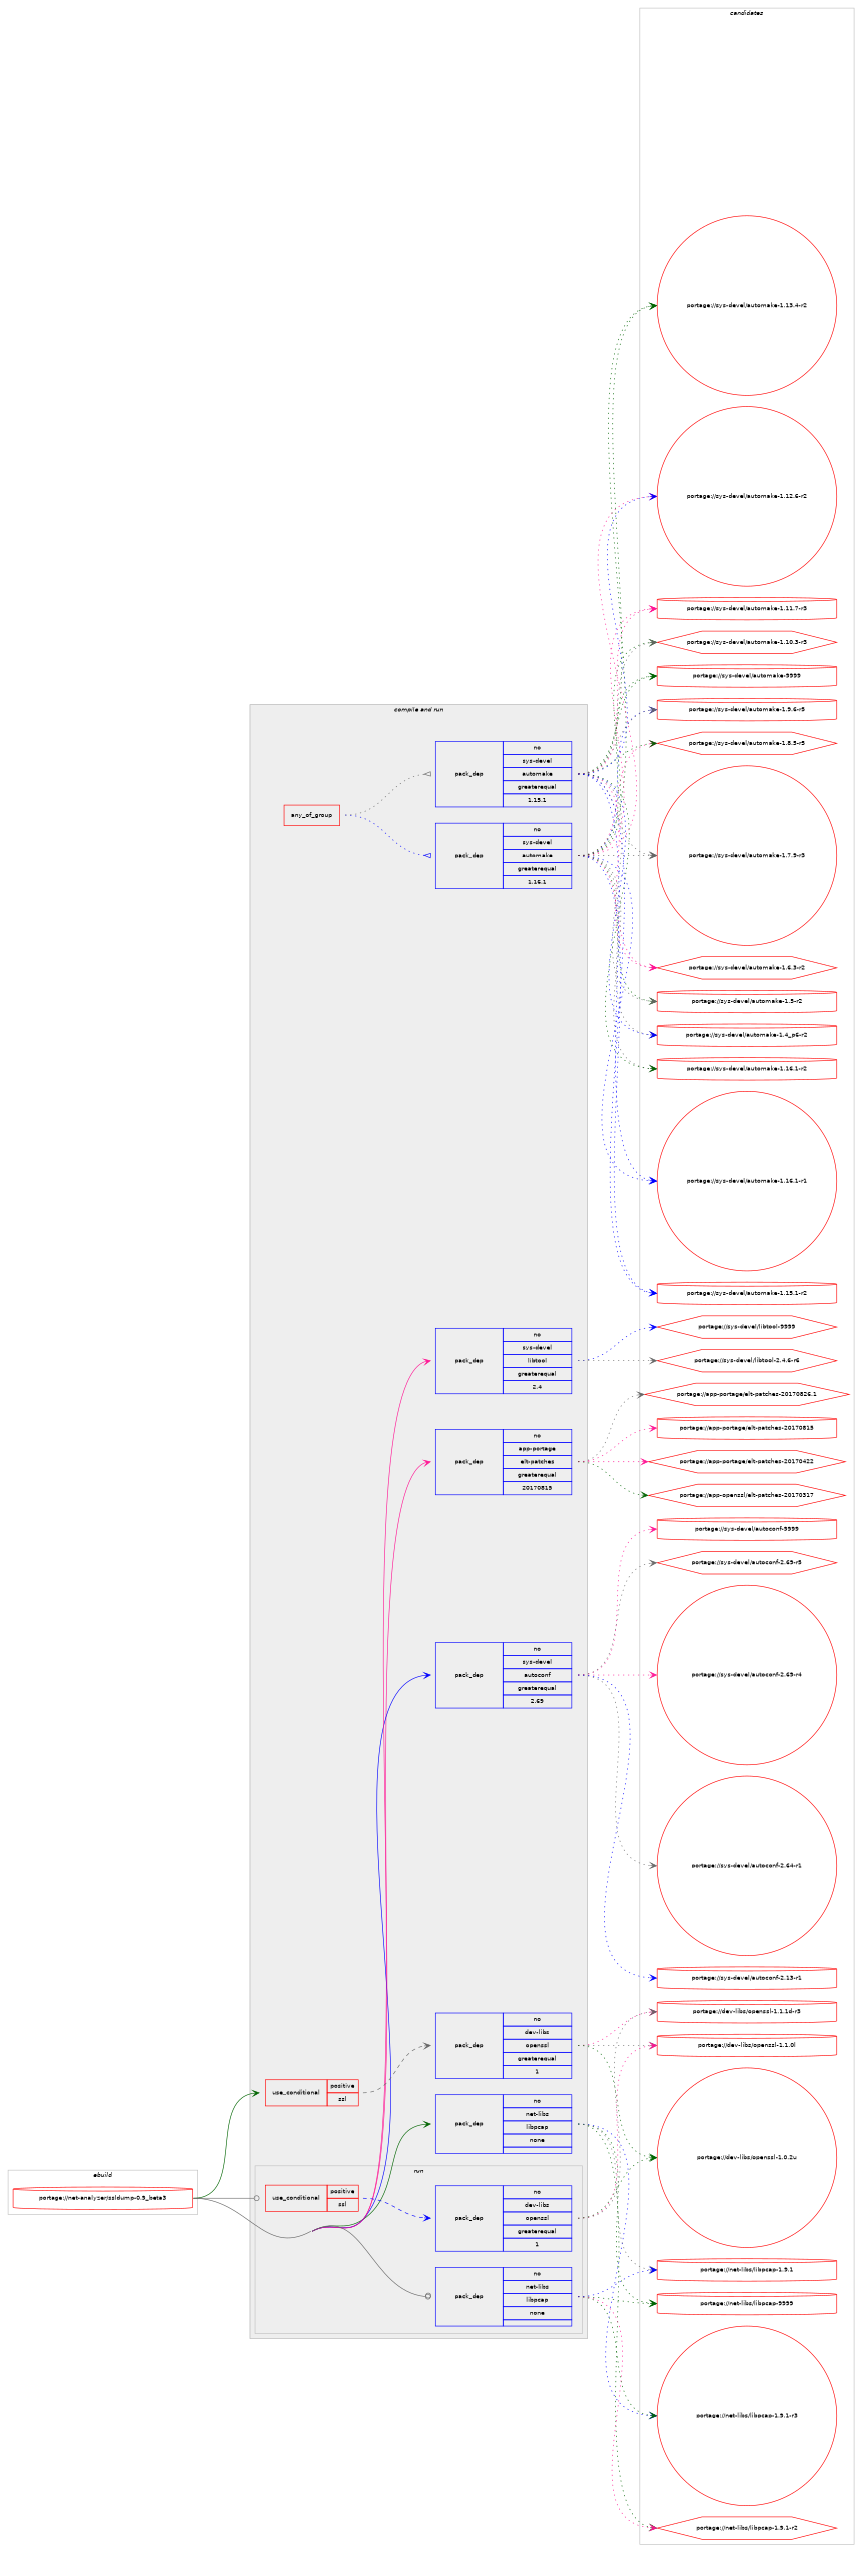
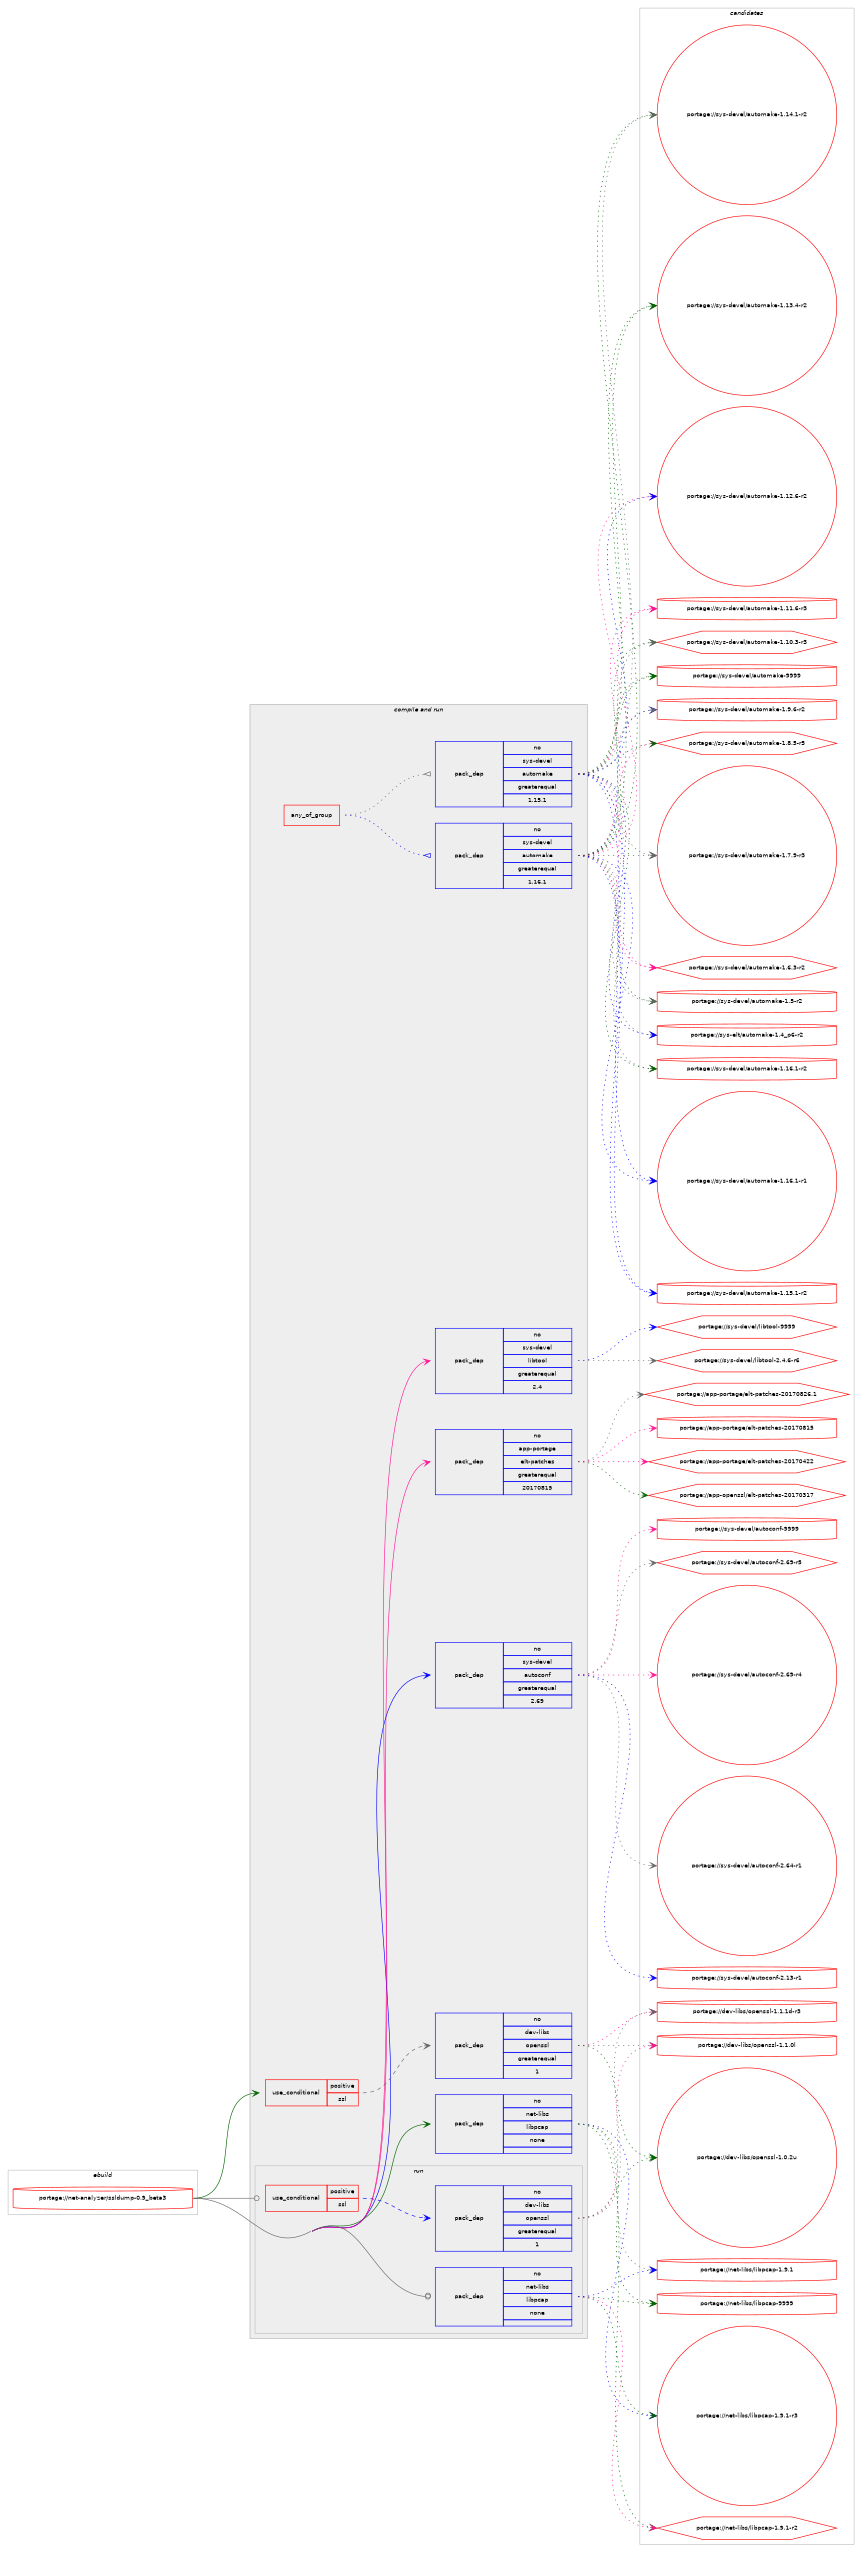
none -> (747, 115)
(747, 609) -> (747, 609)
(747, 710) -> (747, 710)
(747, 1035) -> (747, 1035)
